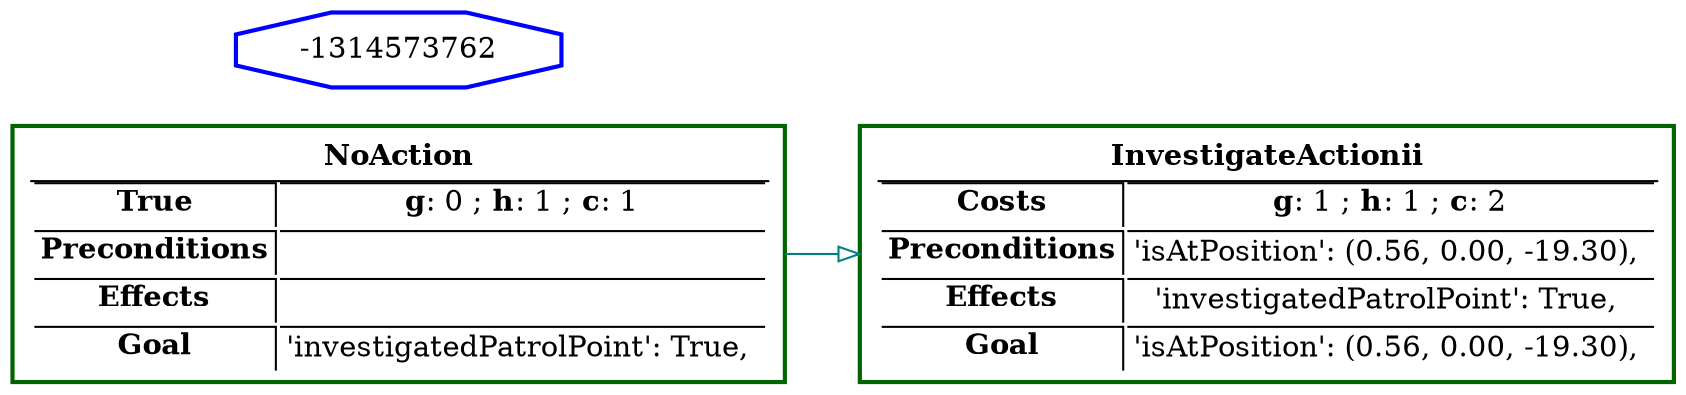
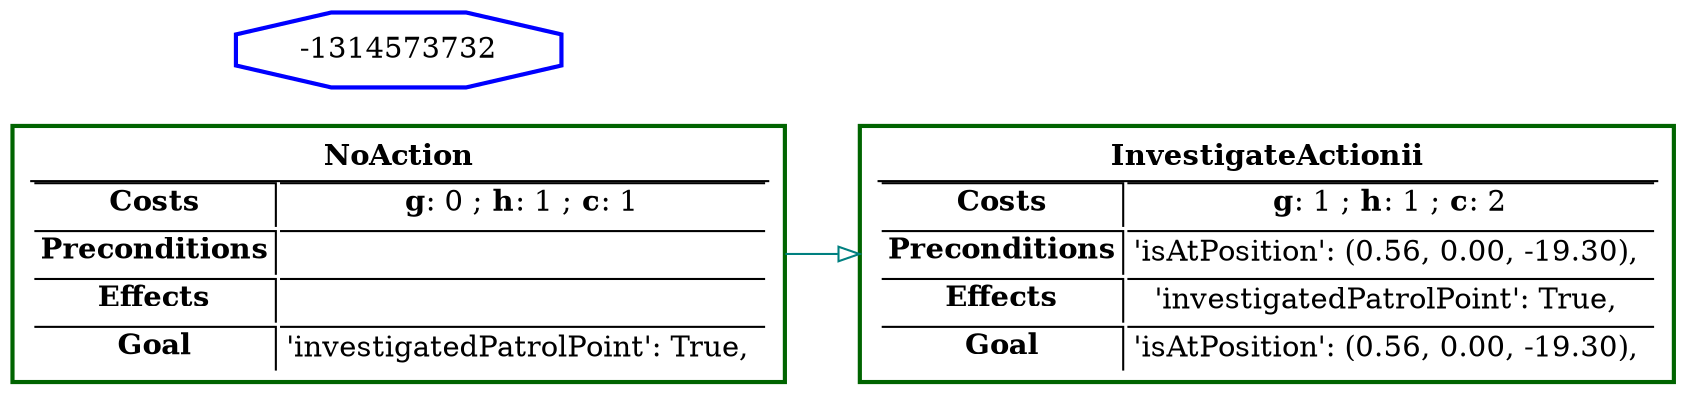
(399, 50) -> (399, 50)
(155, 202) -> (155, 202)
